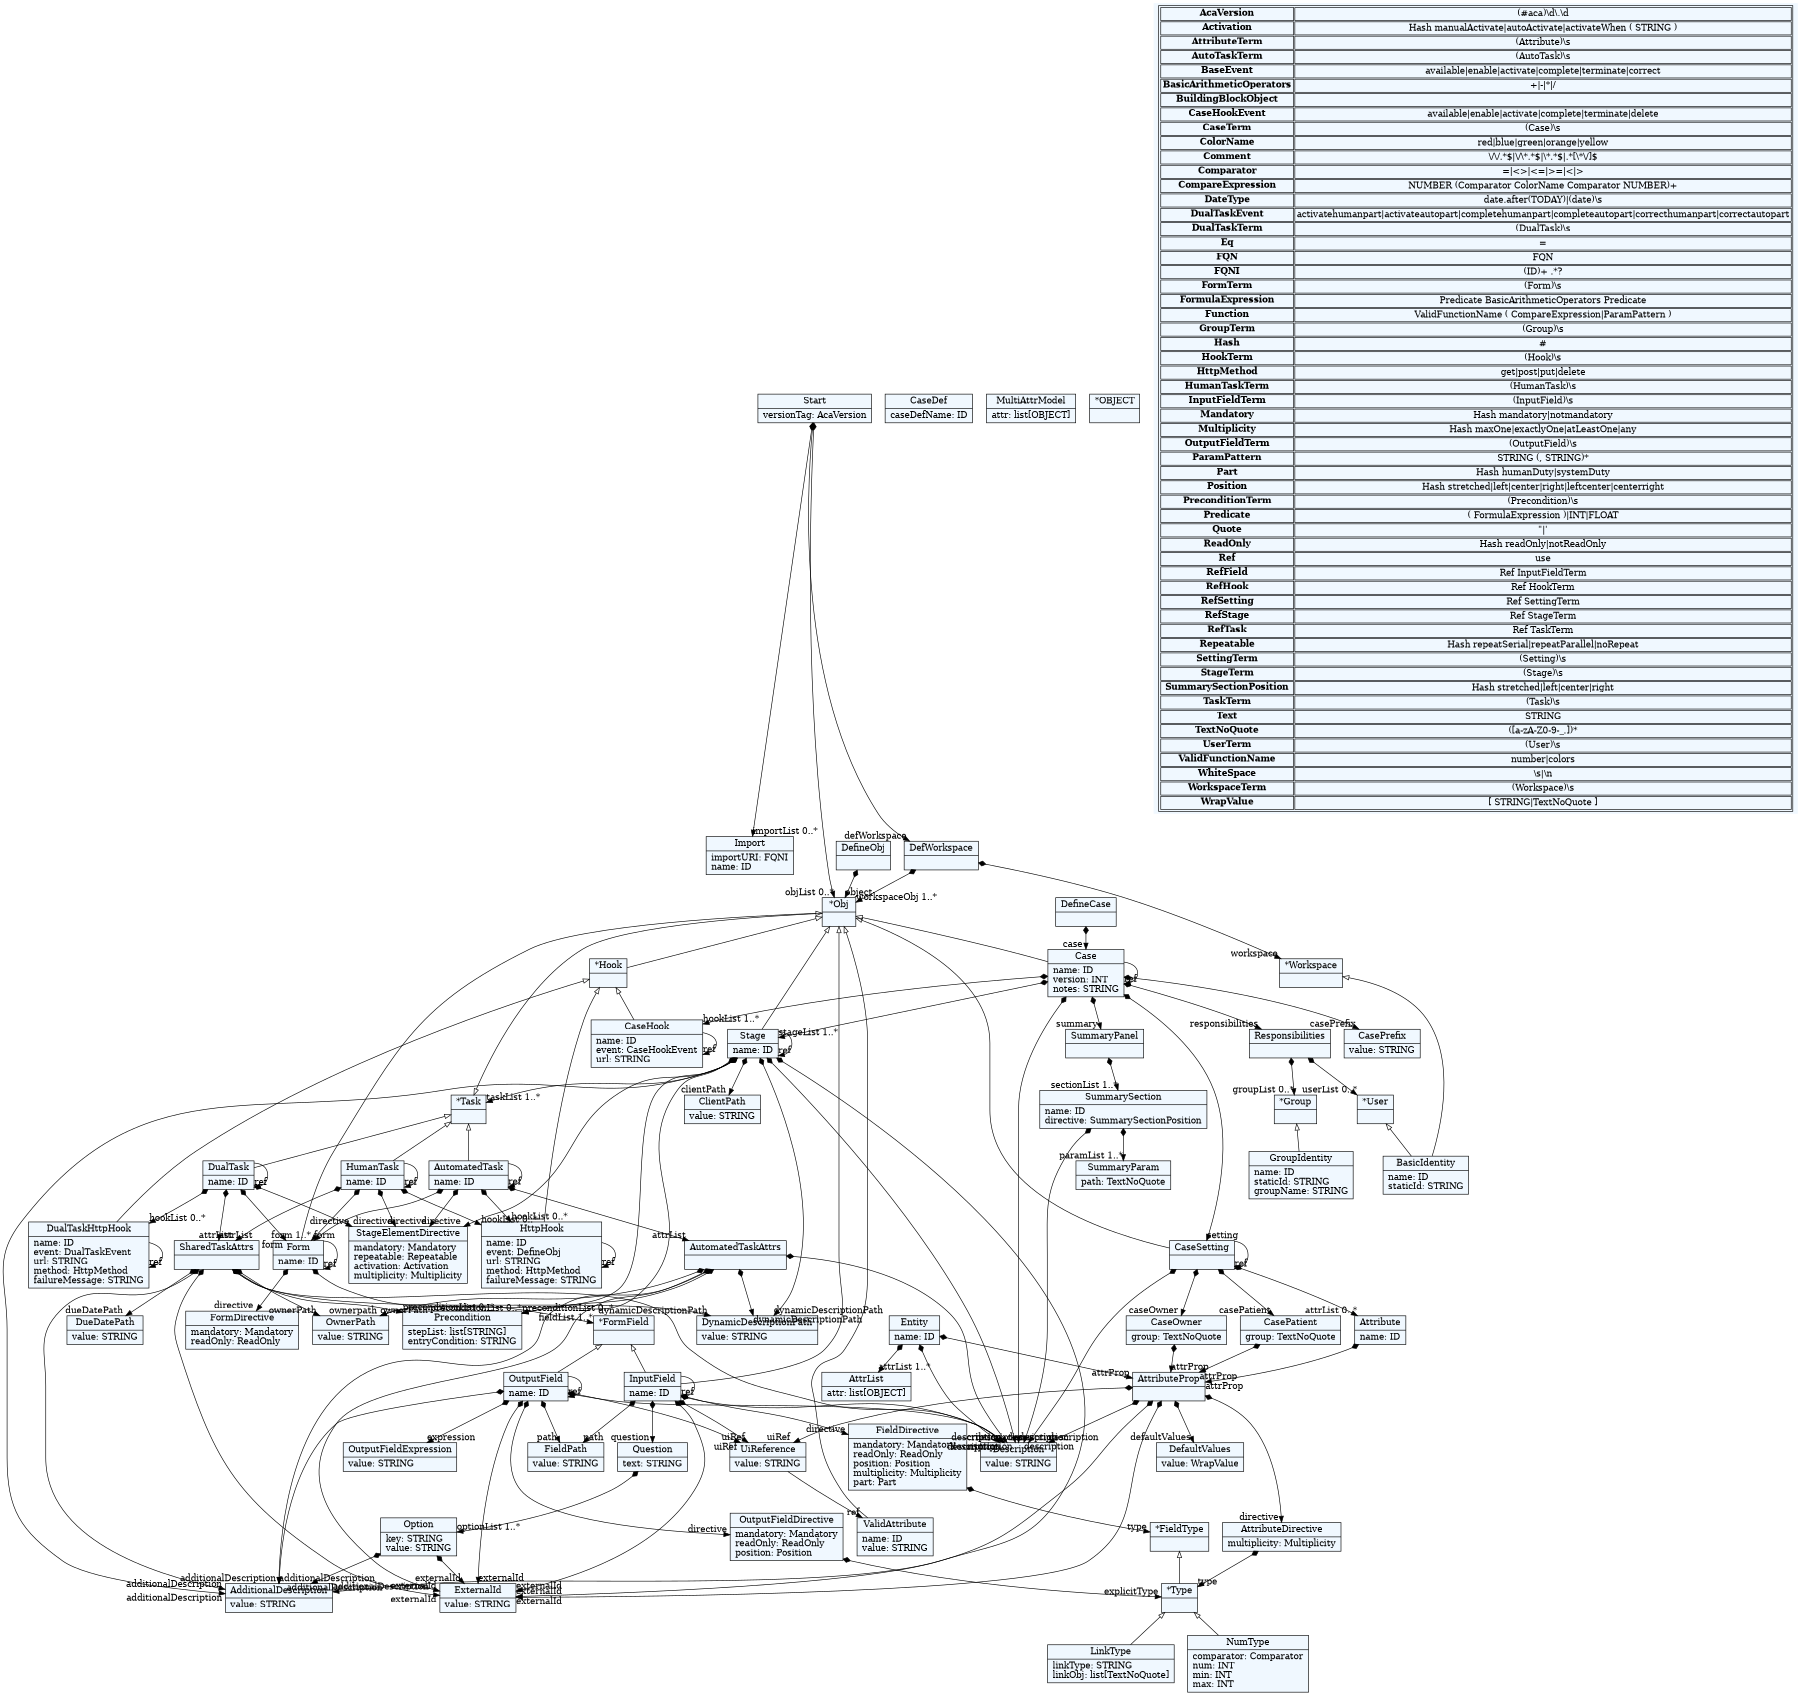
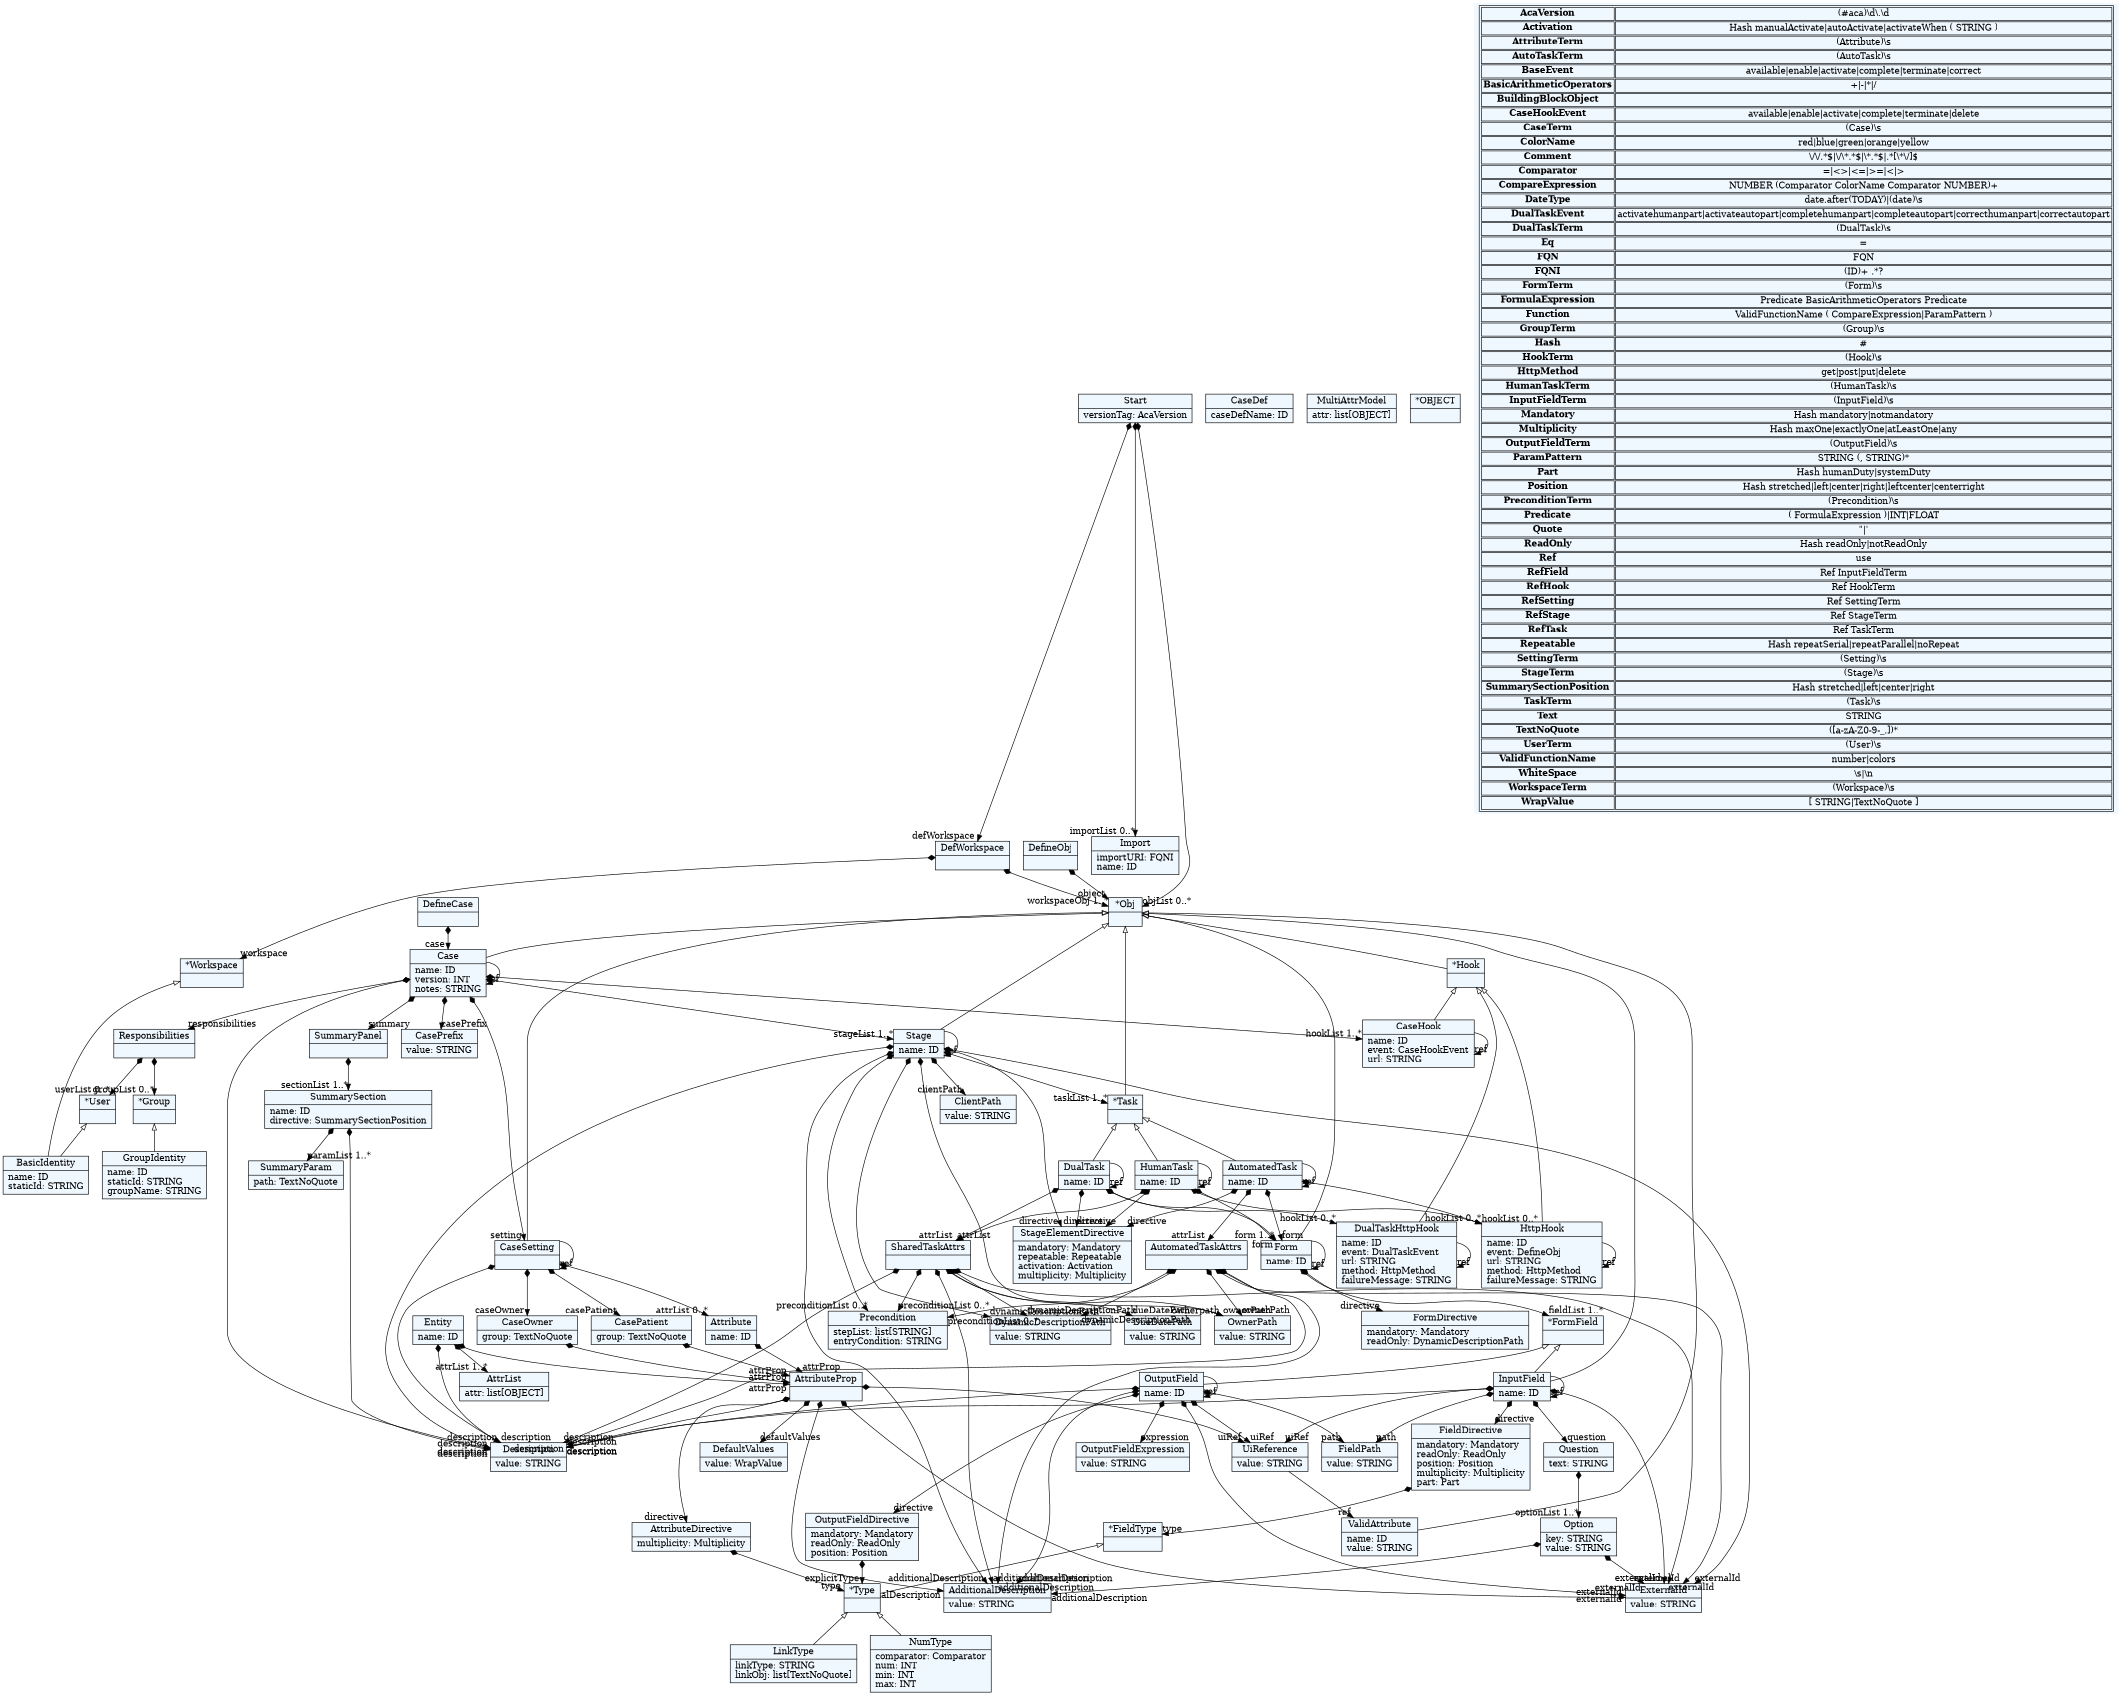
(613, 938) -> (1125, 1014)
(236, 1342) -> (1445, 1342)
